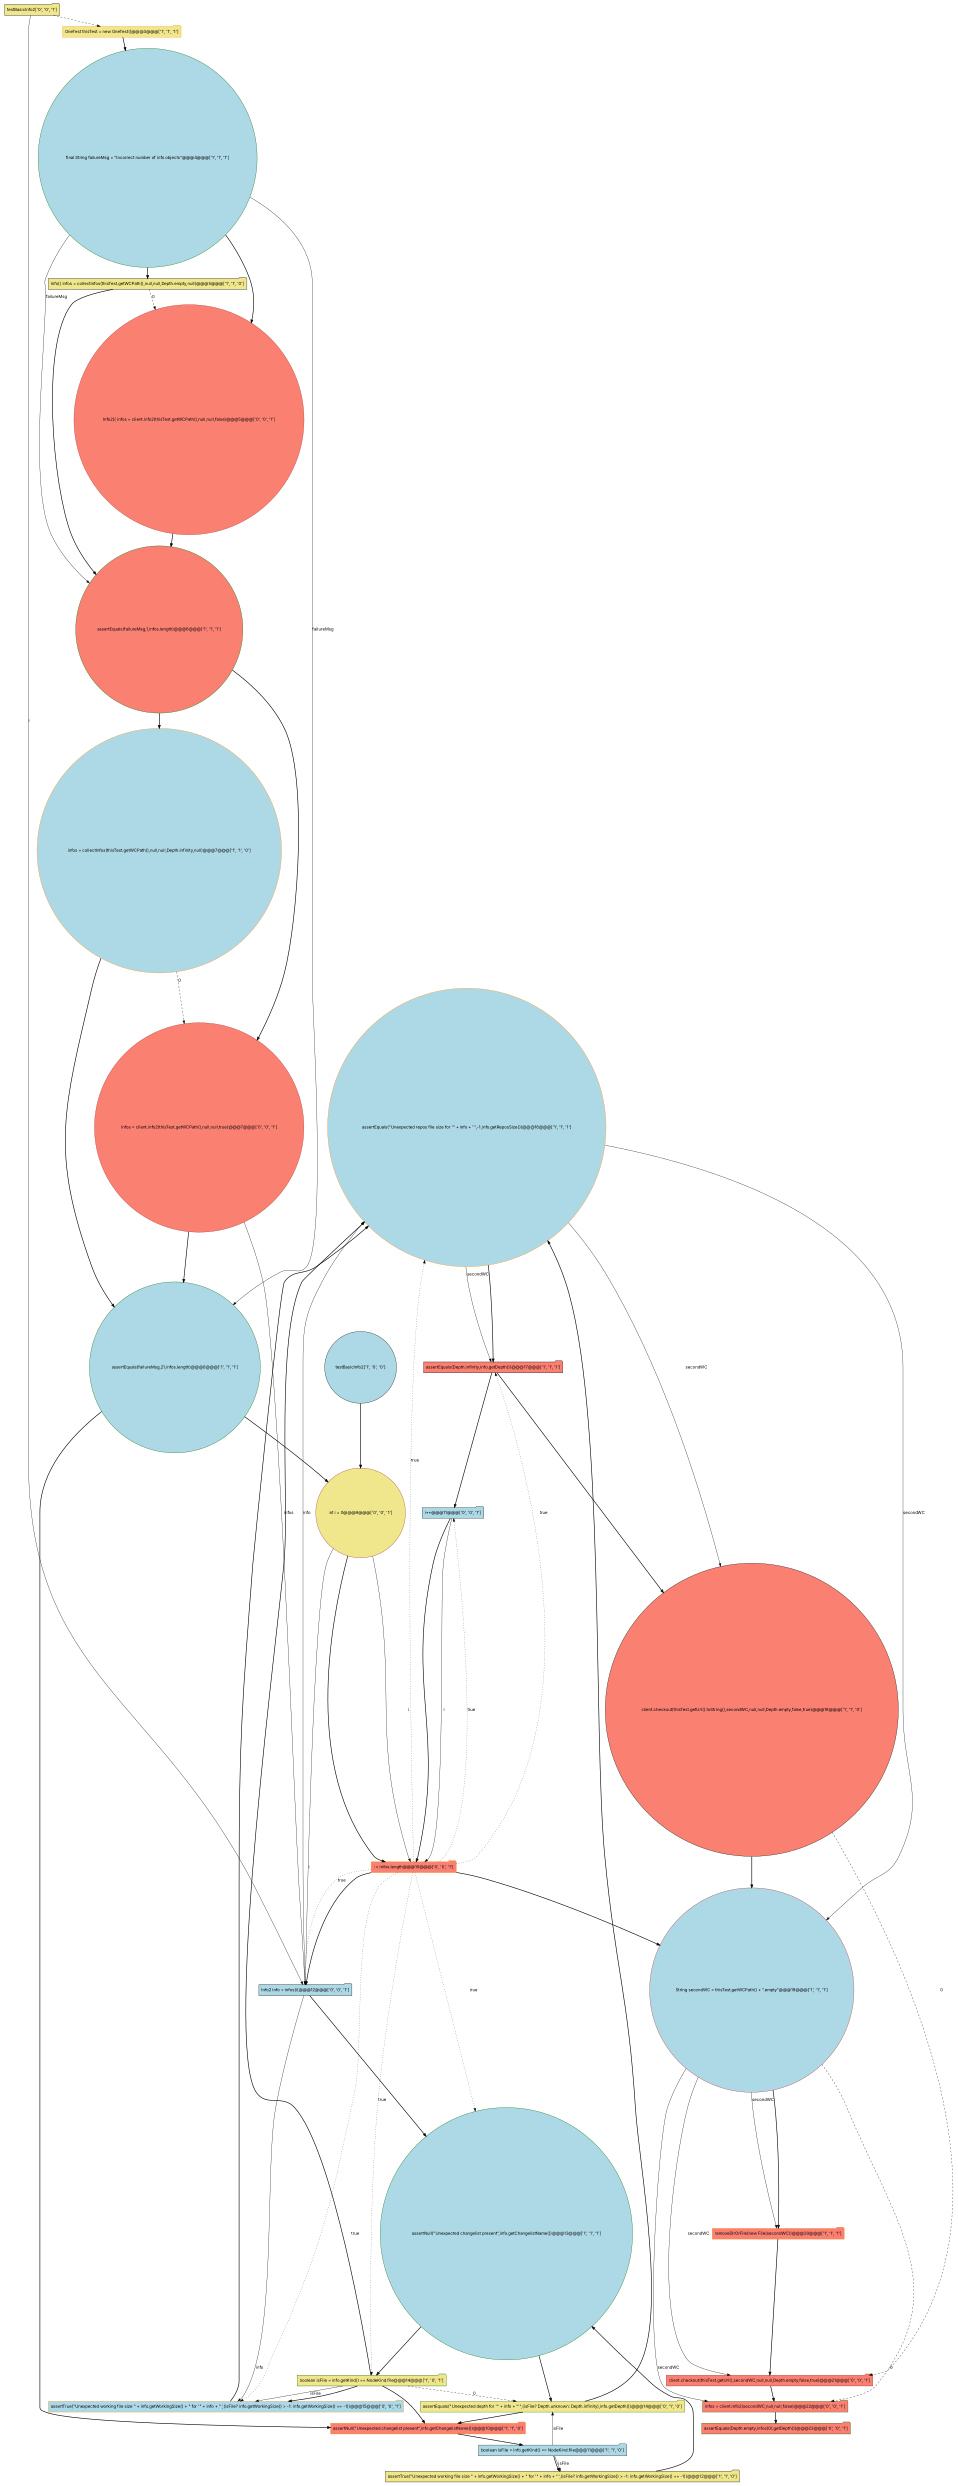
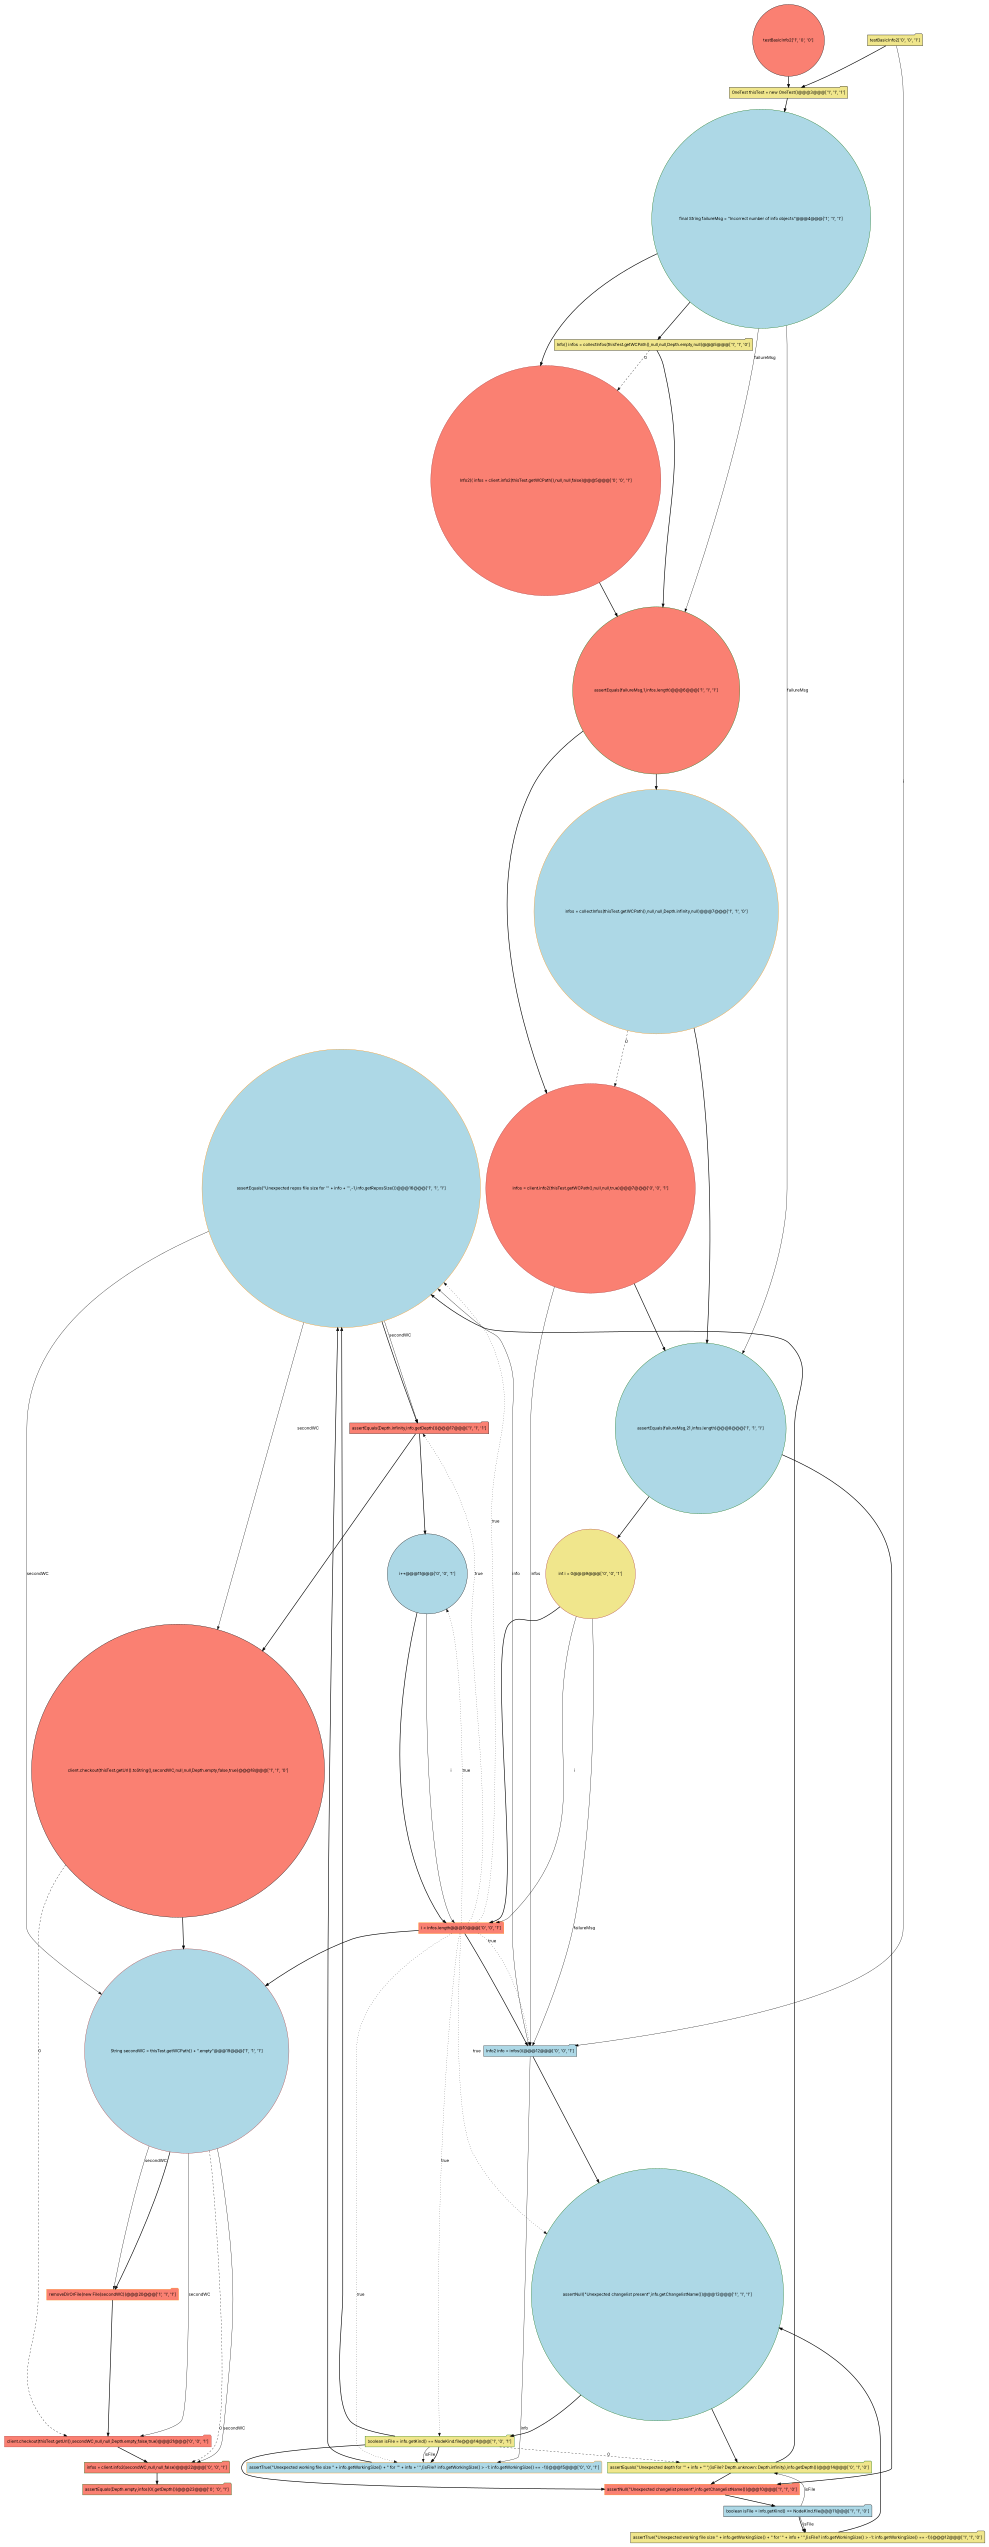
(75, 21) -> (846, 67)
(122, 32) -> (789, 93)
(361, 1367) -> (789, 40)
(361, 1434) -> (789, 80)
(453, 1513) -> (427, 1574)
(309, 1867) -> (584, 1928)
